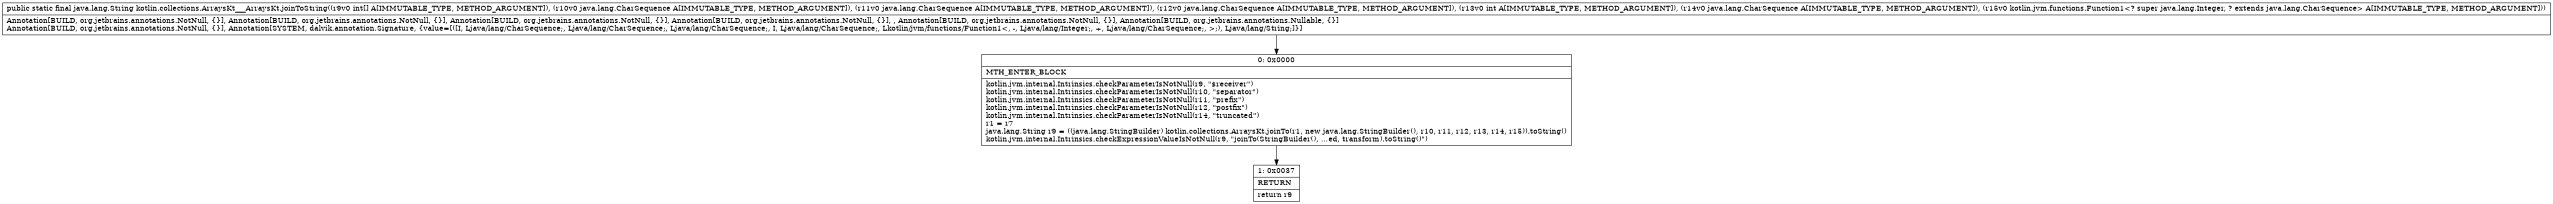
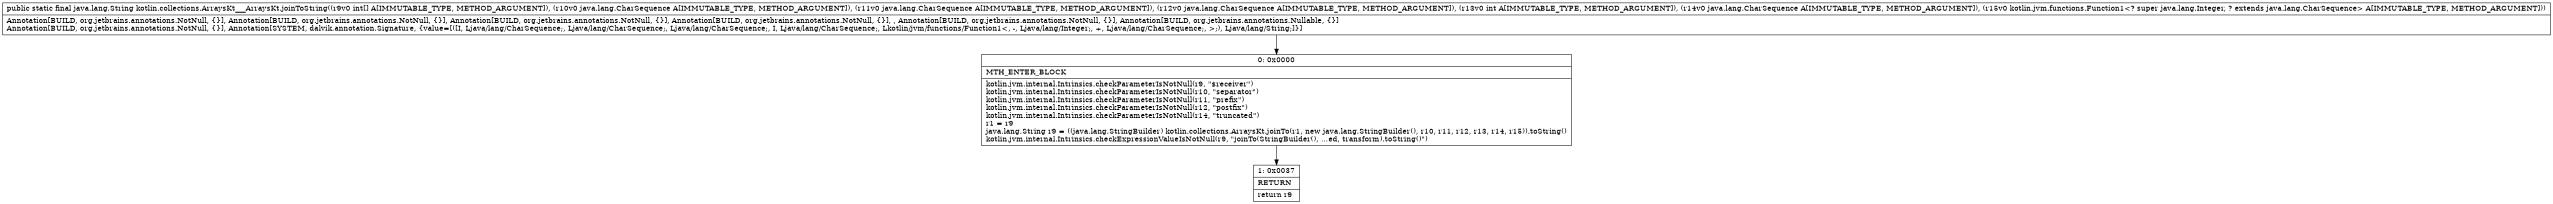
(1000, 124) -> (1000, 124)
